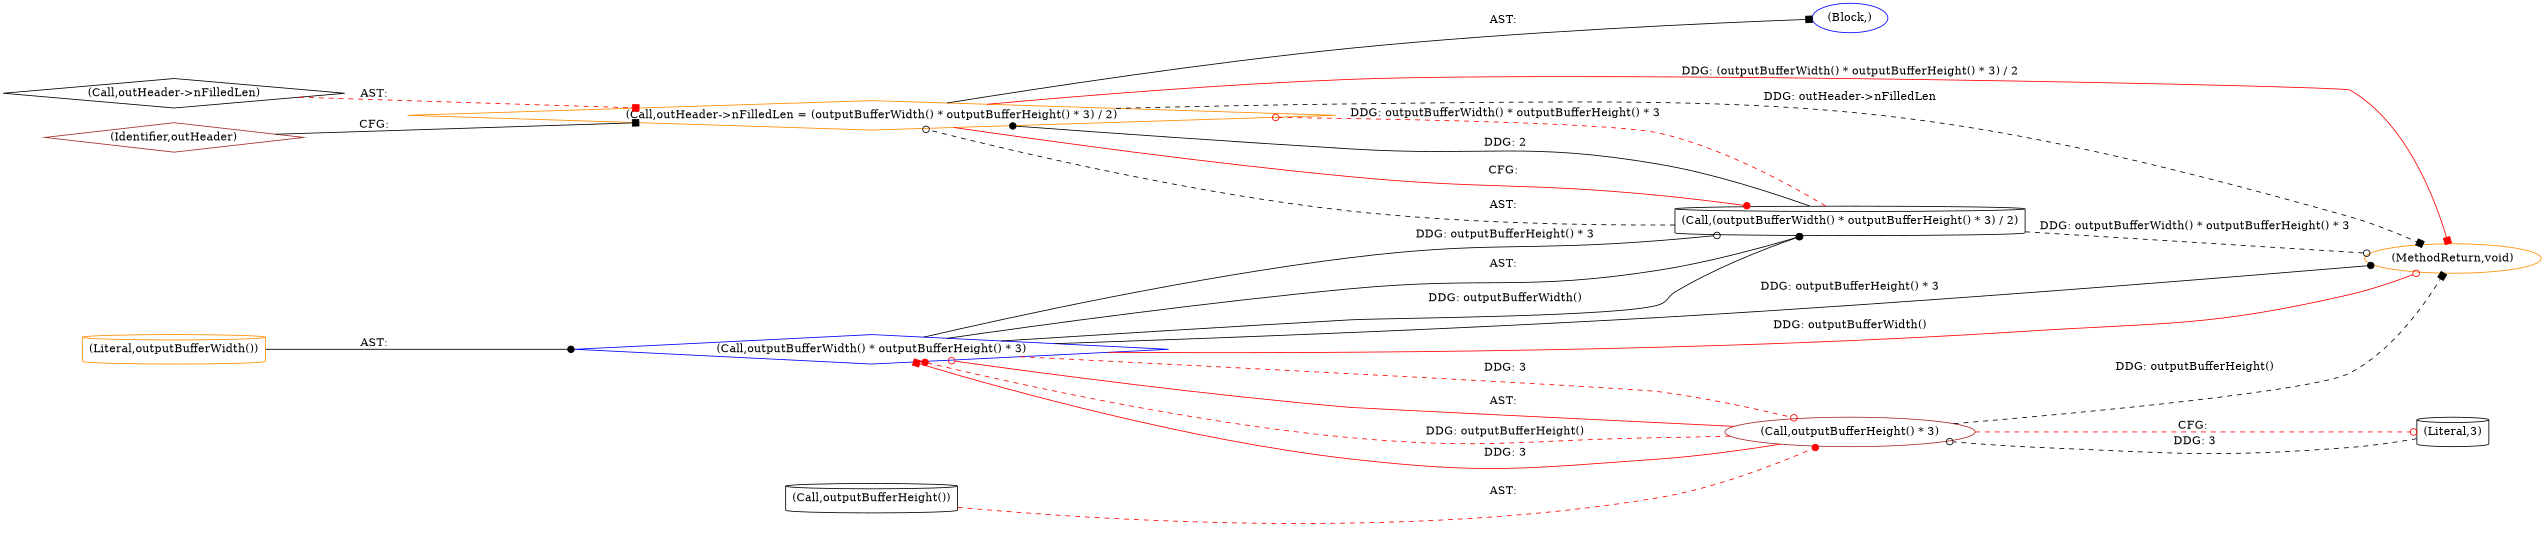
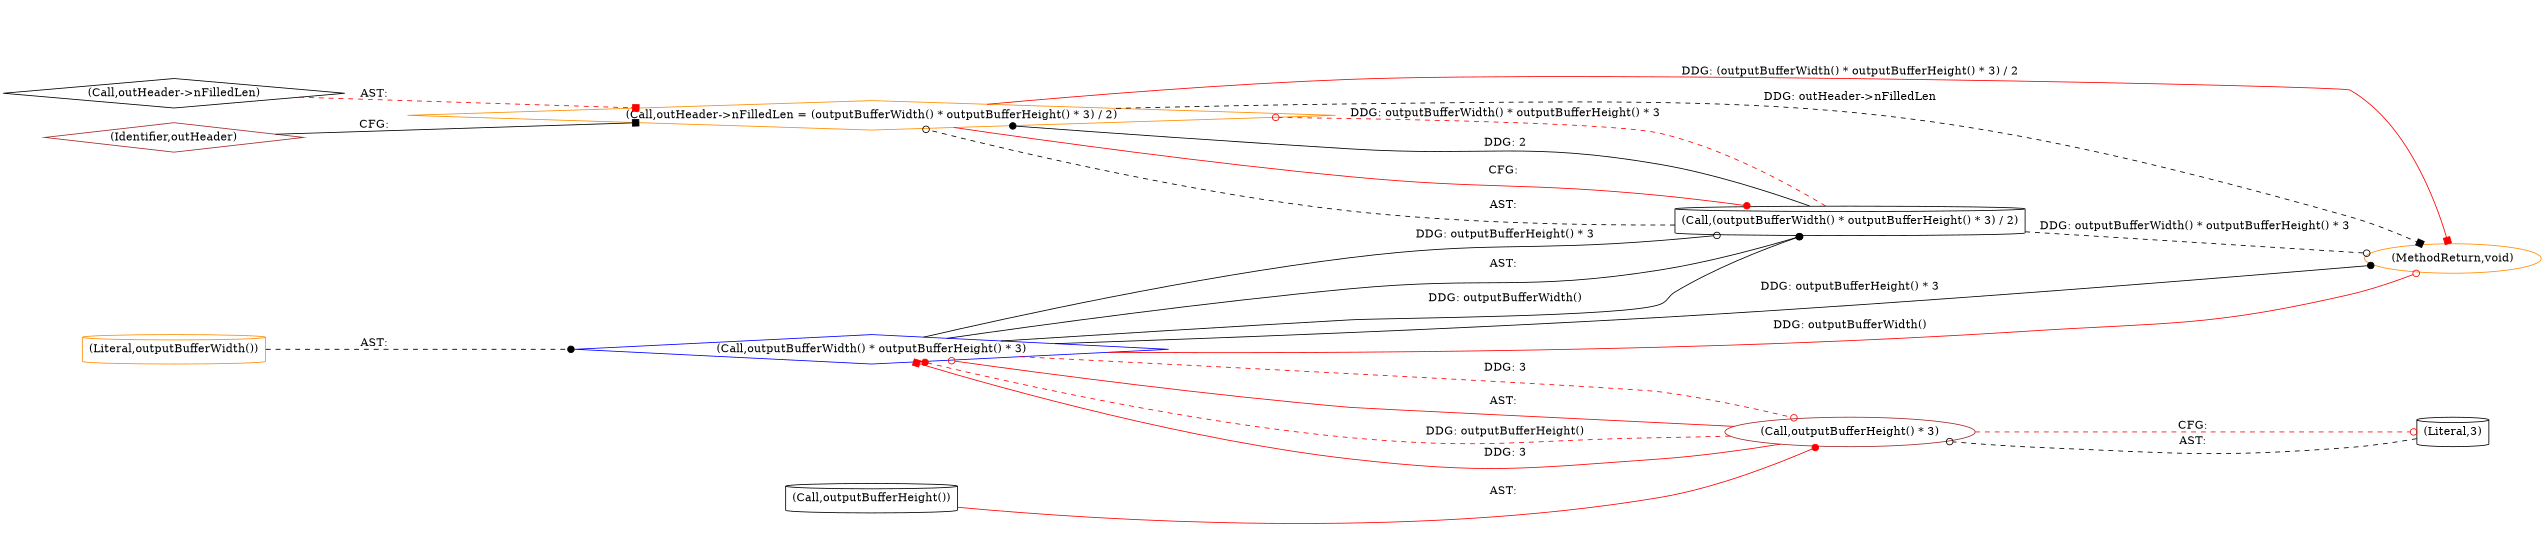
(1850, 18) -> none
(417, 349) -> (417, 349)
(2218, 397) -> none
(2195, 441) -> (2195, 441)
(1389, 522) -> (1389, 522)
